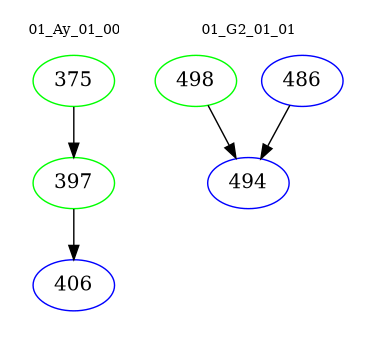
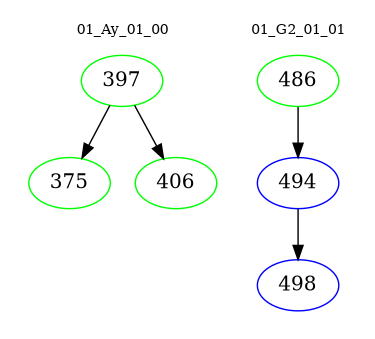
(196, 81) -> (298, 285)
(302, 81) -> (298, 81)
(74, 125) -> (99, 125)
(219, 125) -> (298, 227)
(74, 285) -> (176, 183)
